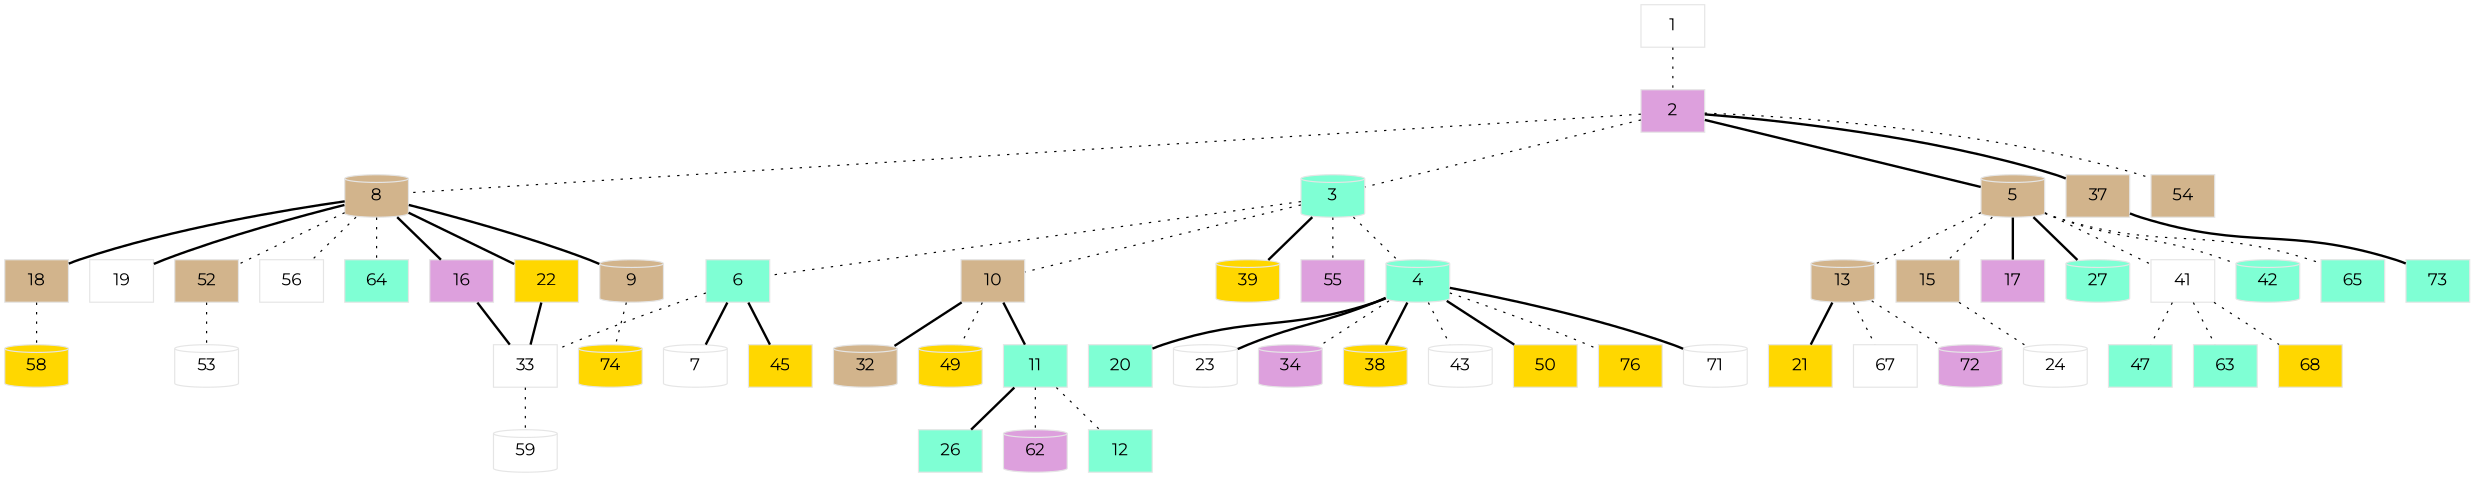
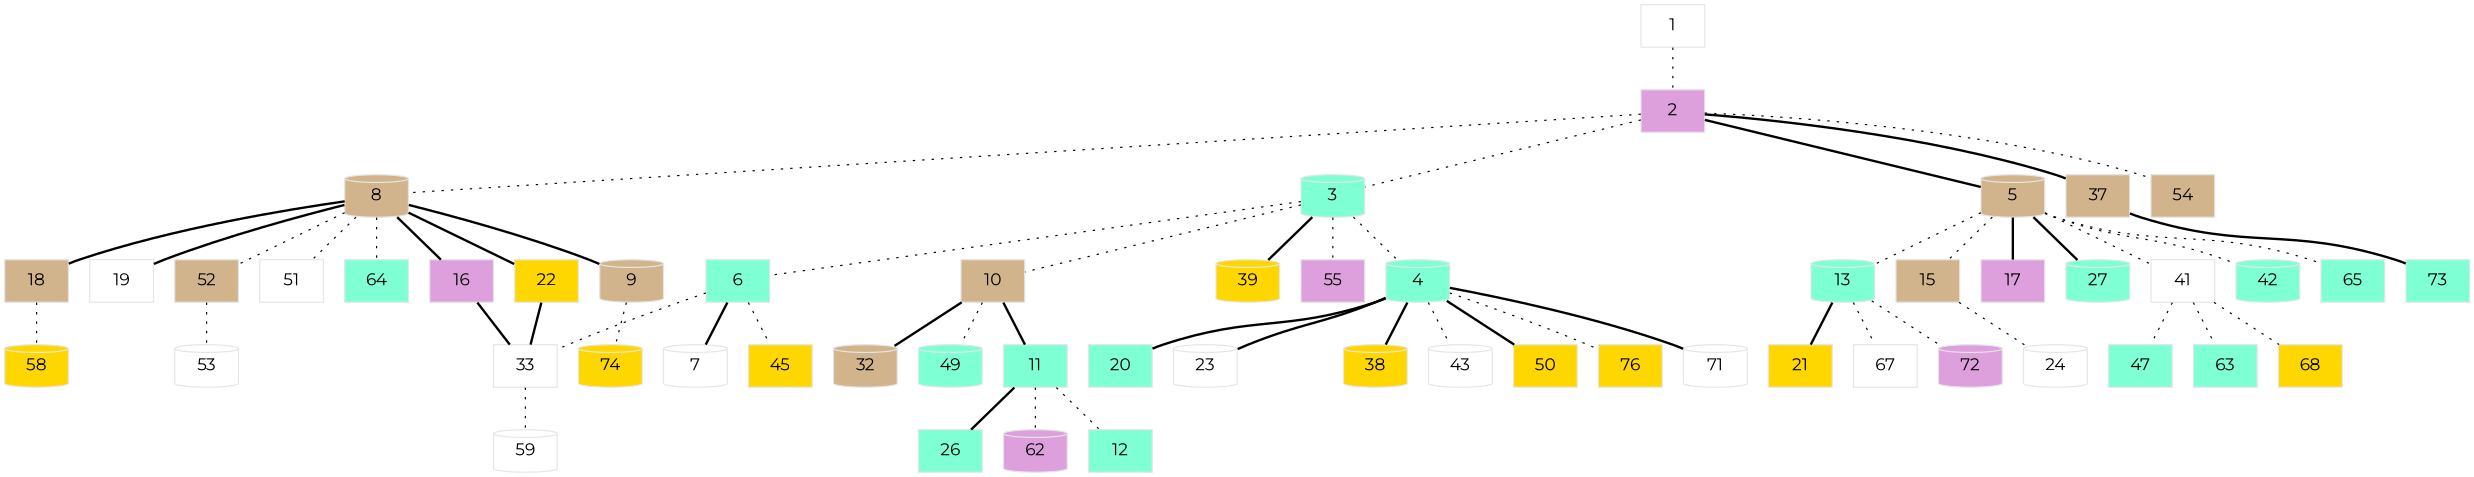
(292, 281) -> (292, 281)
(1843, 281) -> (1843, 281)
(759, 324) -> (759, 324)
(950, 366) -> (950, 366)
(1290, 366) -> none
